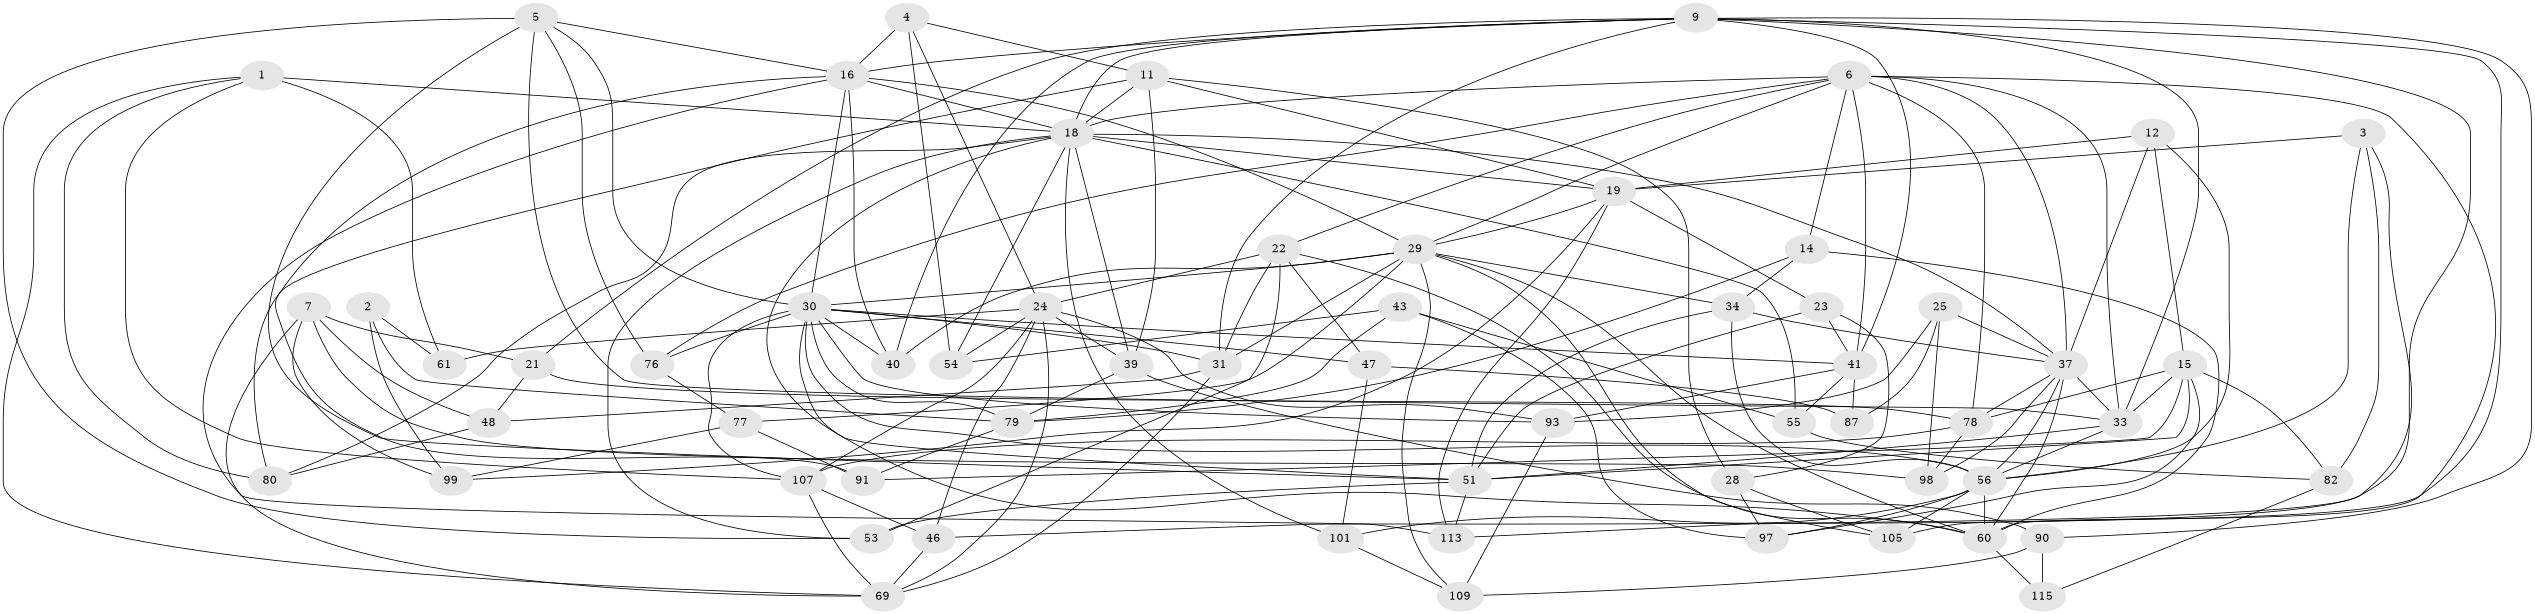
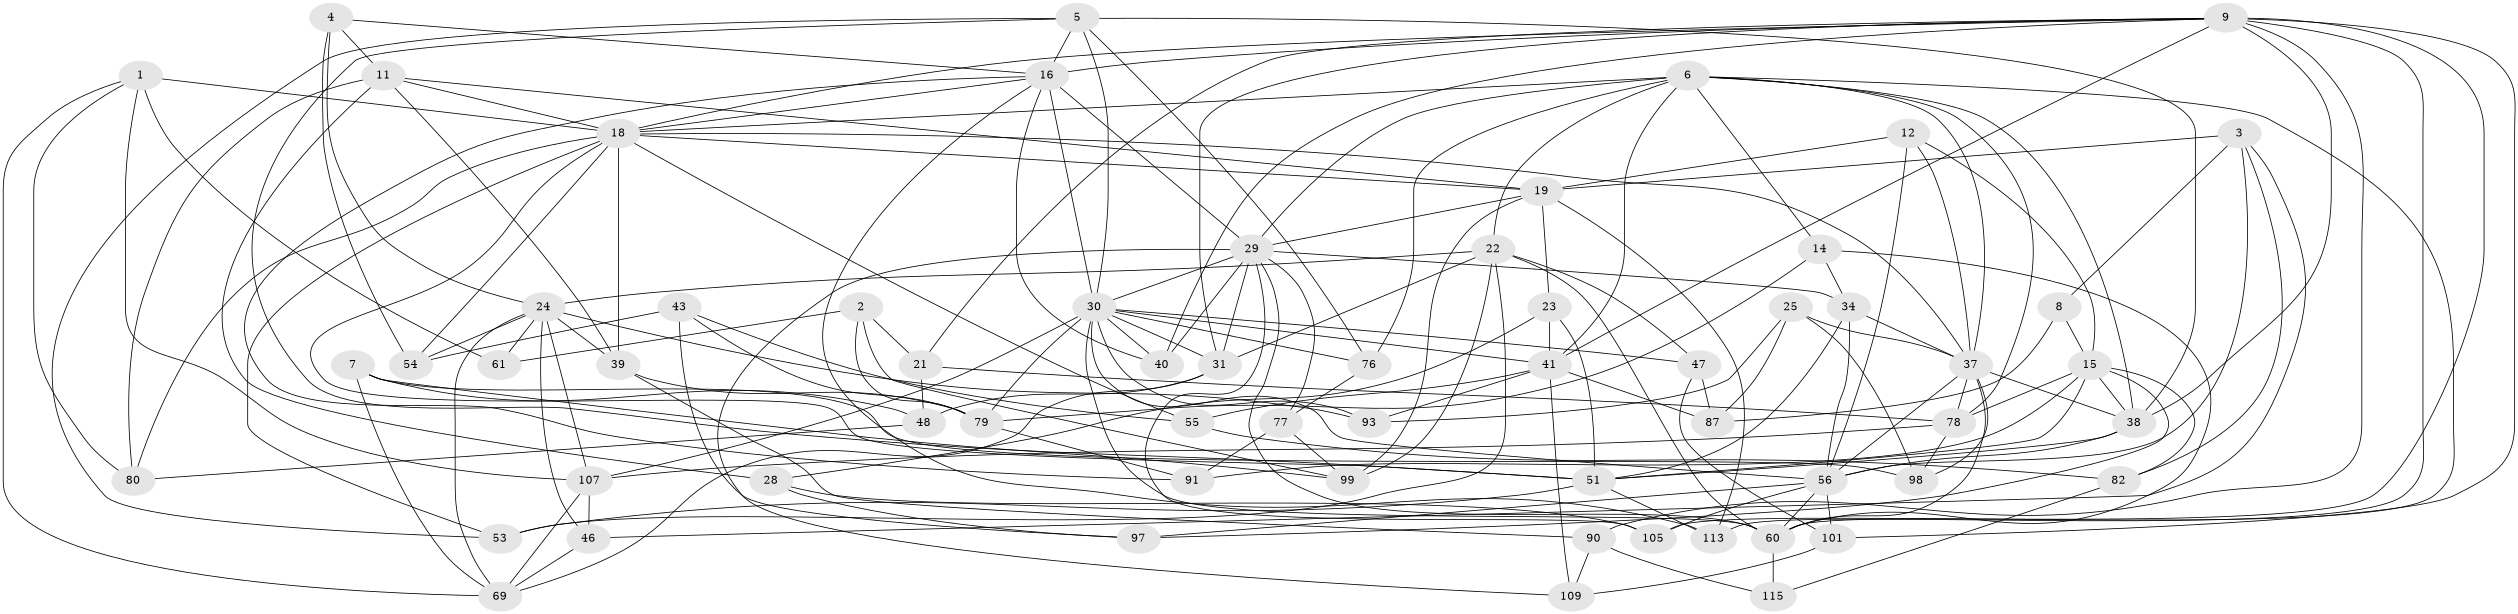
none -> (2059, 307)
(423, 341) -> (891, 336)
none -> (1462, 375)
(1112, 392) -> (2504, 461)
(2121, 423) -> (2134, 423)
(1507, 510) -> (1557, 471)
